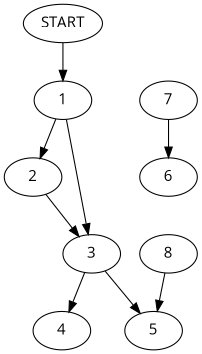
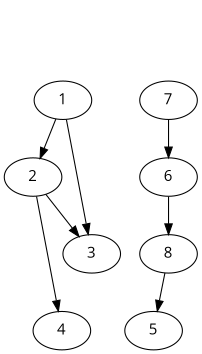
(63, 23) -> none
none -> (169, 210)
(79, 287) -> (46, 248)
(119, 288) -> none
